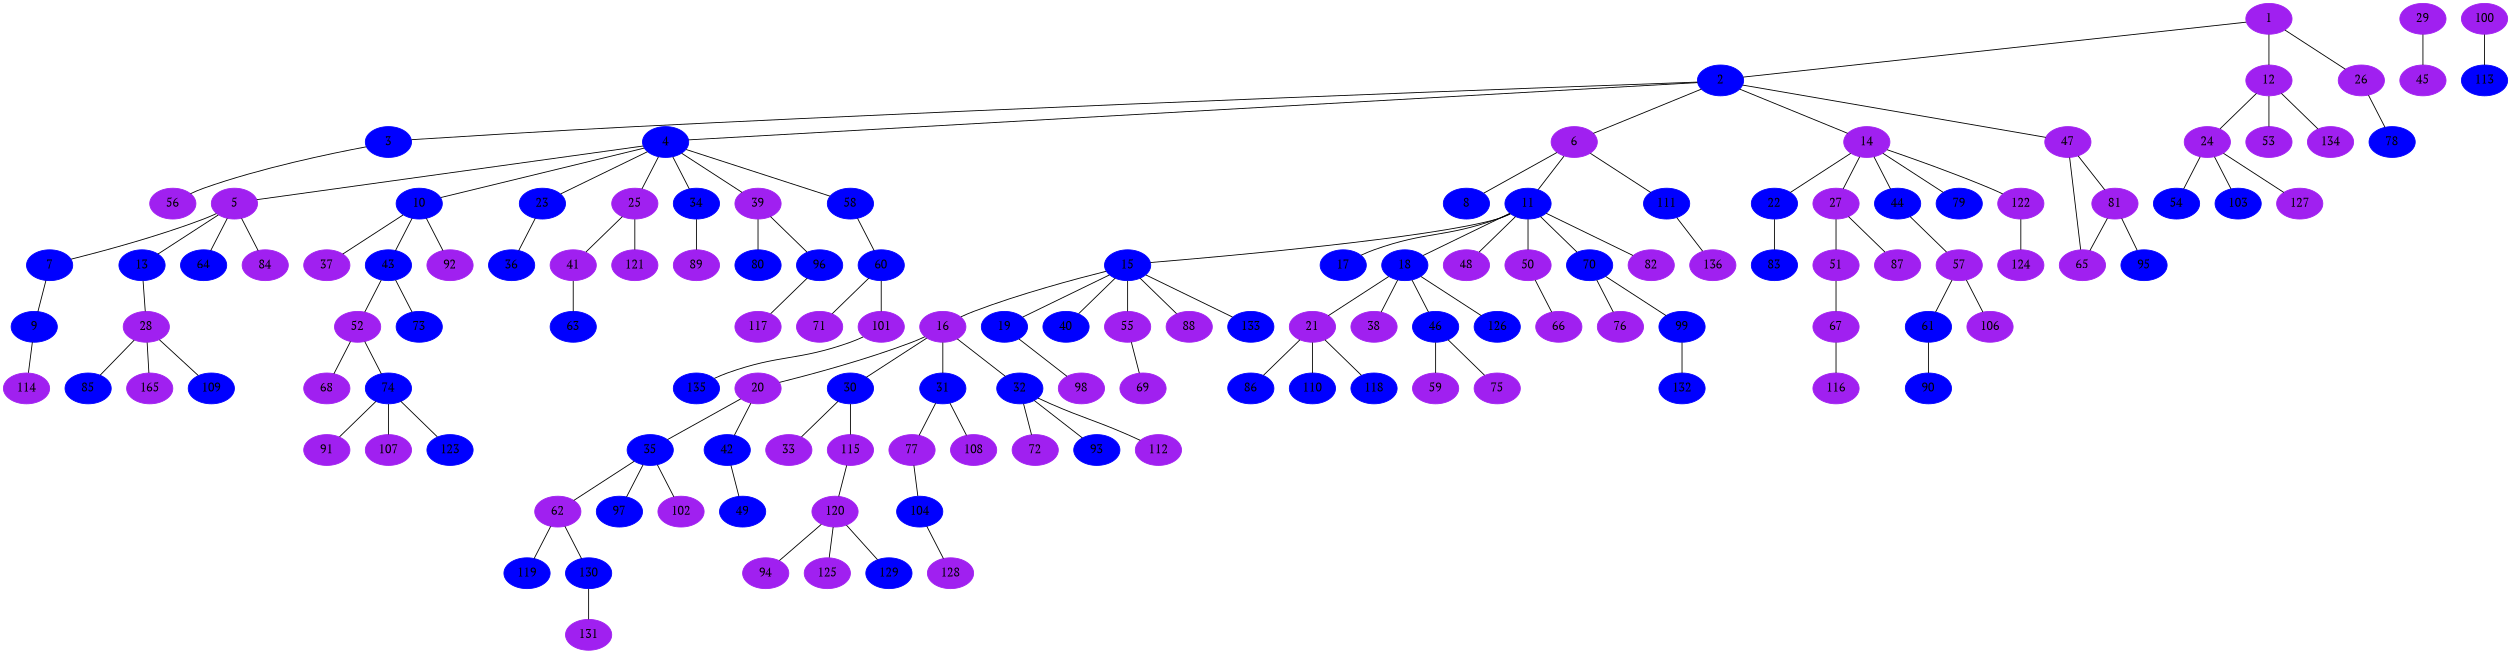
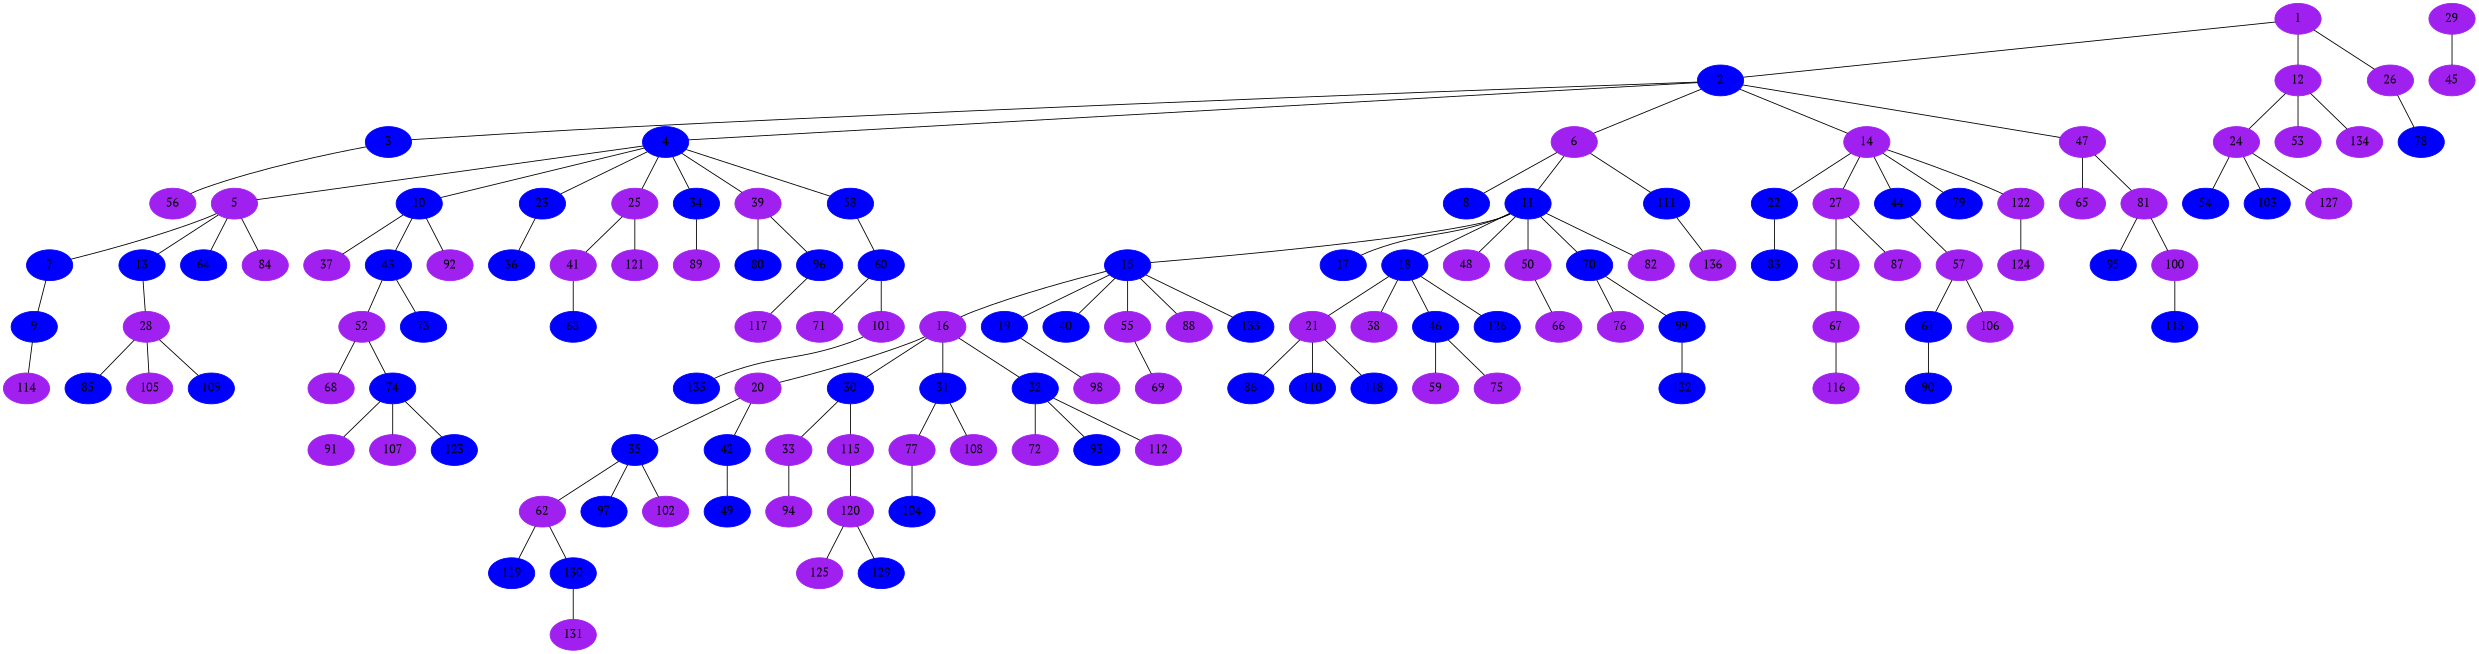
(2099, 234) -> (2159, 234)
(150, 388) -> (150, 388)
(800, 542) -> (789, 481)
(951, 573) -> none
